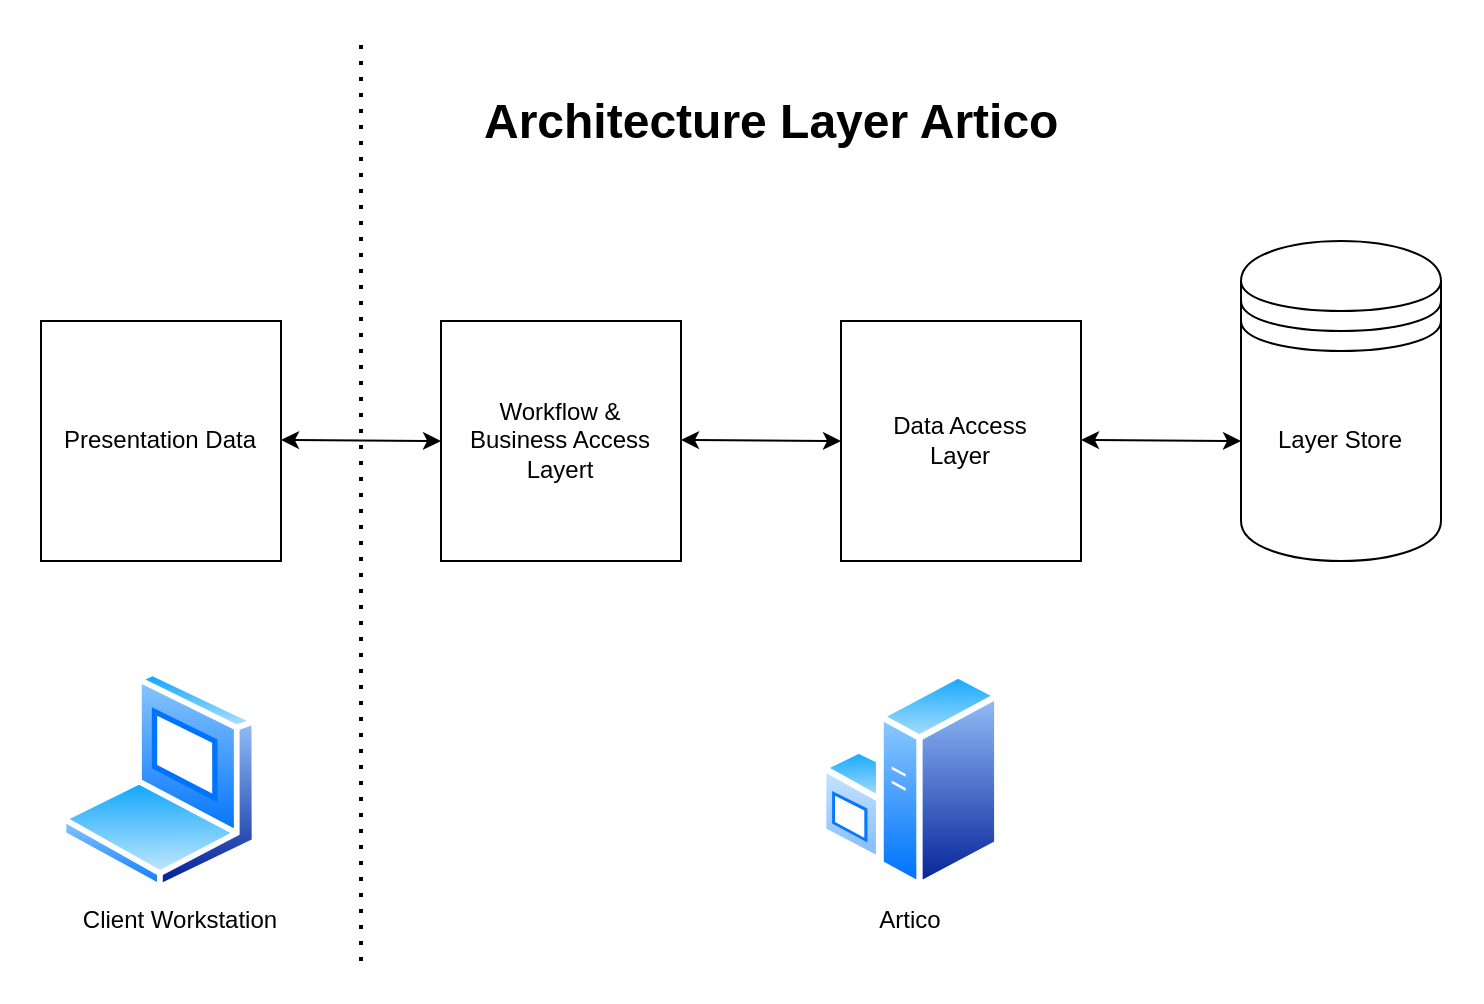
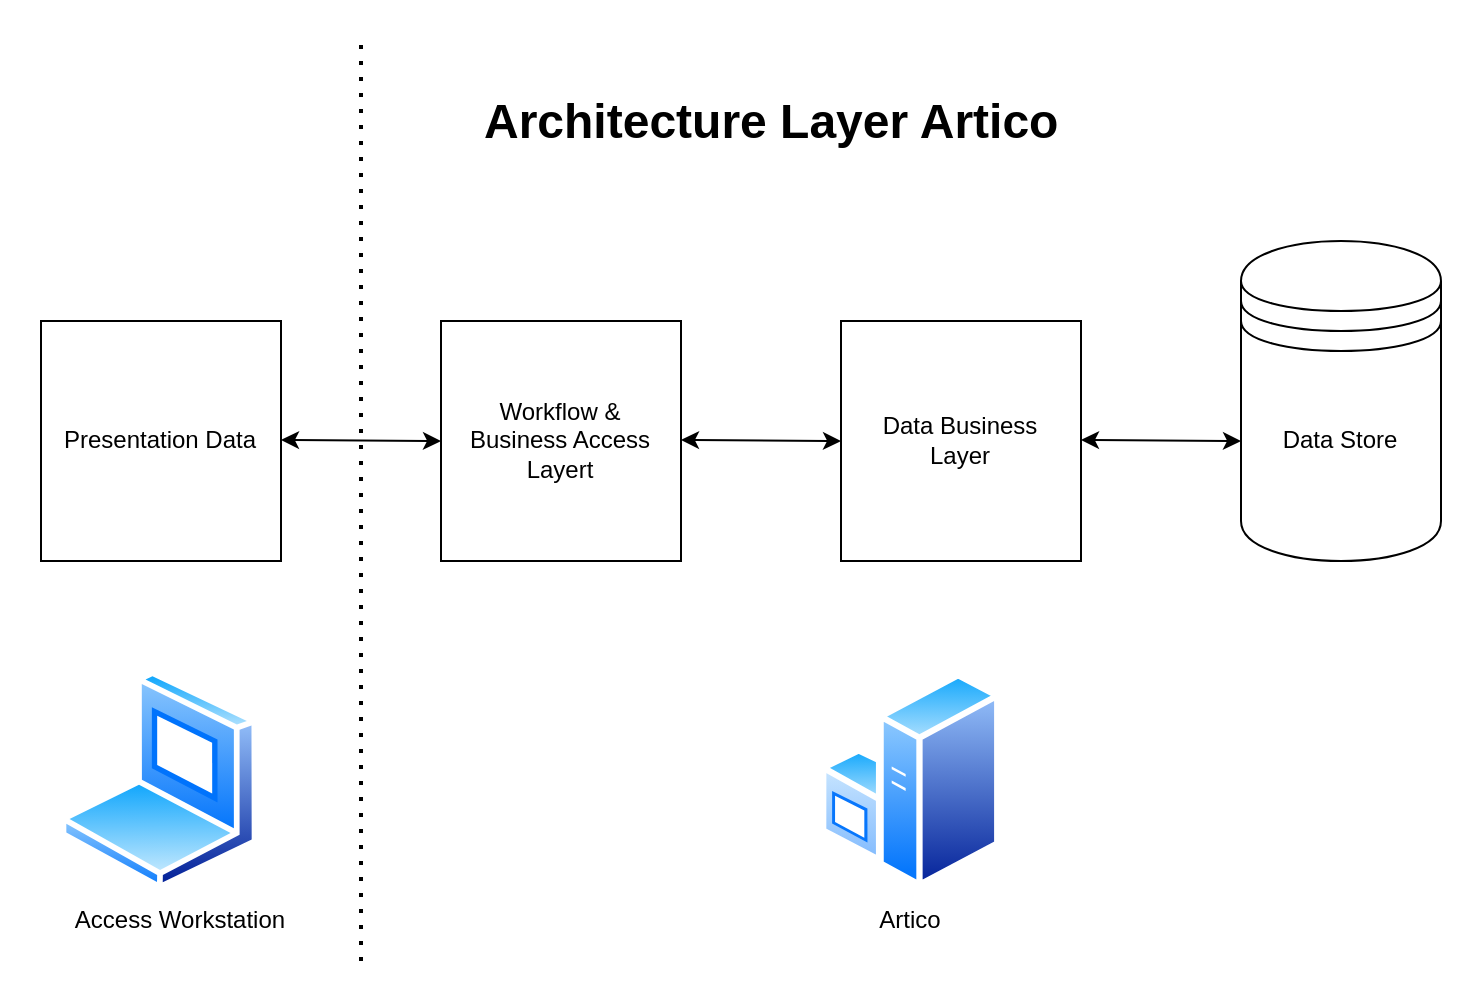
(961, 441) -> (961, 441)
(1341, 441) -> (1341, 441)
(181, 921) -> (181, 921)
